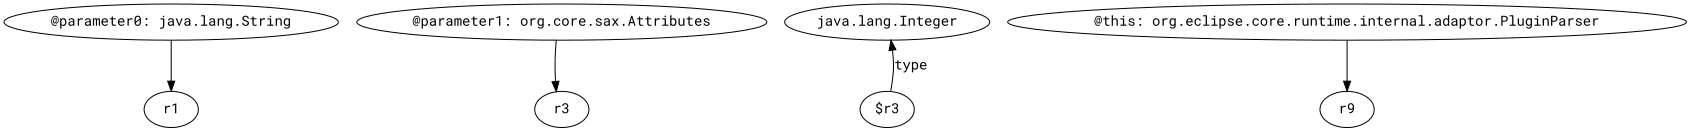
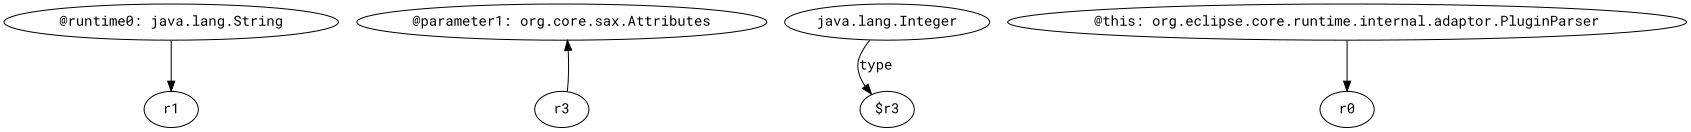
(171, 22) -> (171, 22)
(555, 61) -> (569, 71)
(893, 71) -> (858, 63)
(1347, 109) -> (1347, 109)
